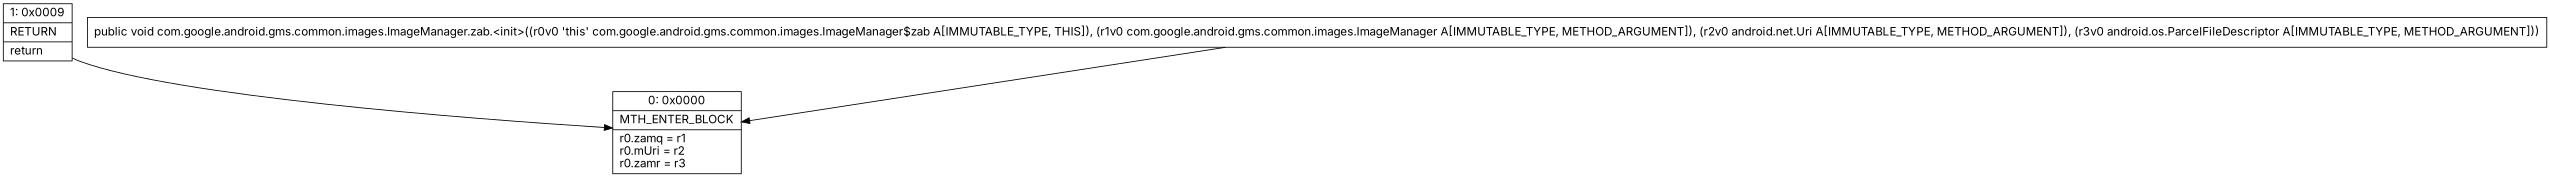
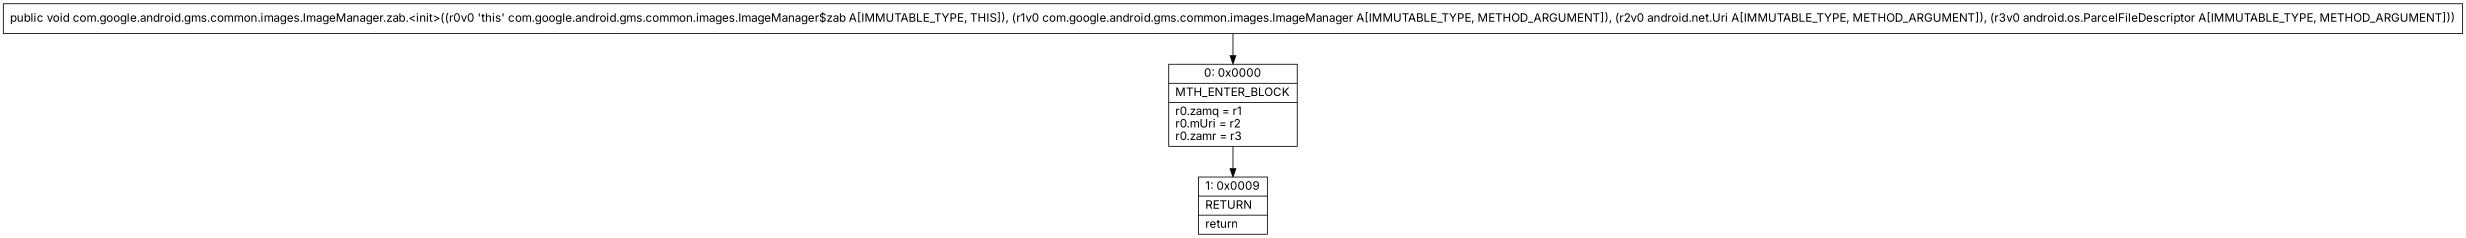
(336, 105) -> (1233, 158)
